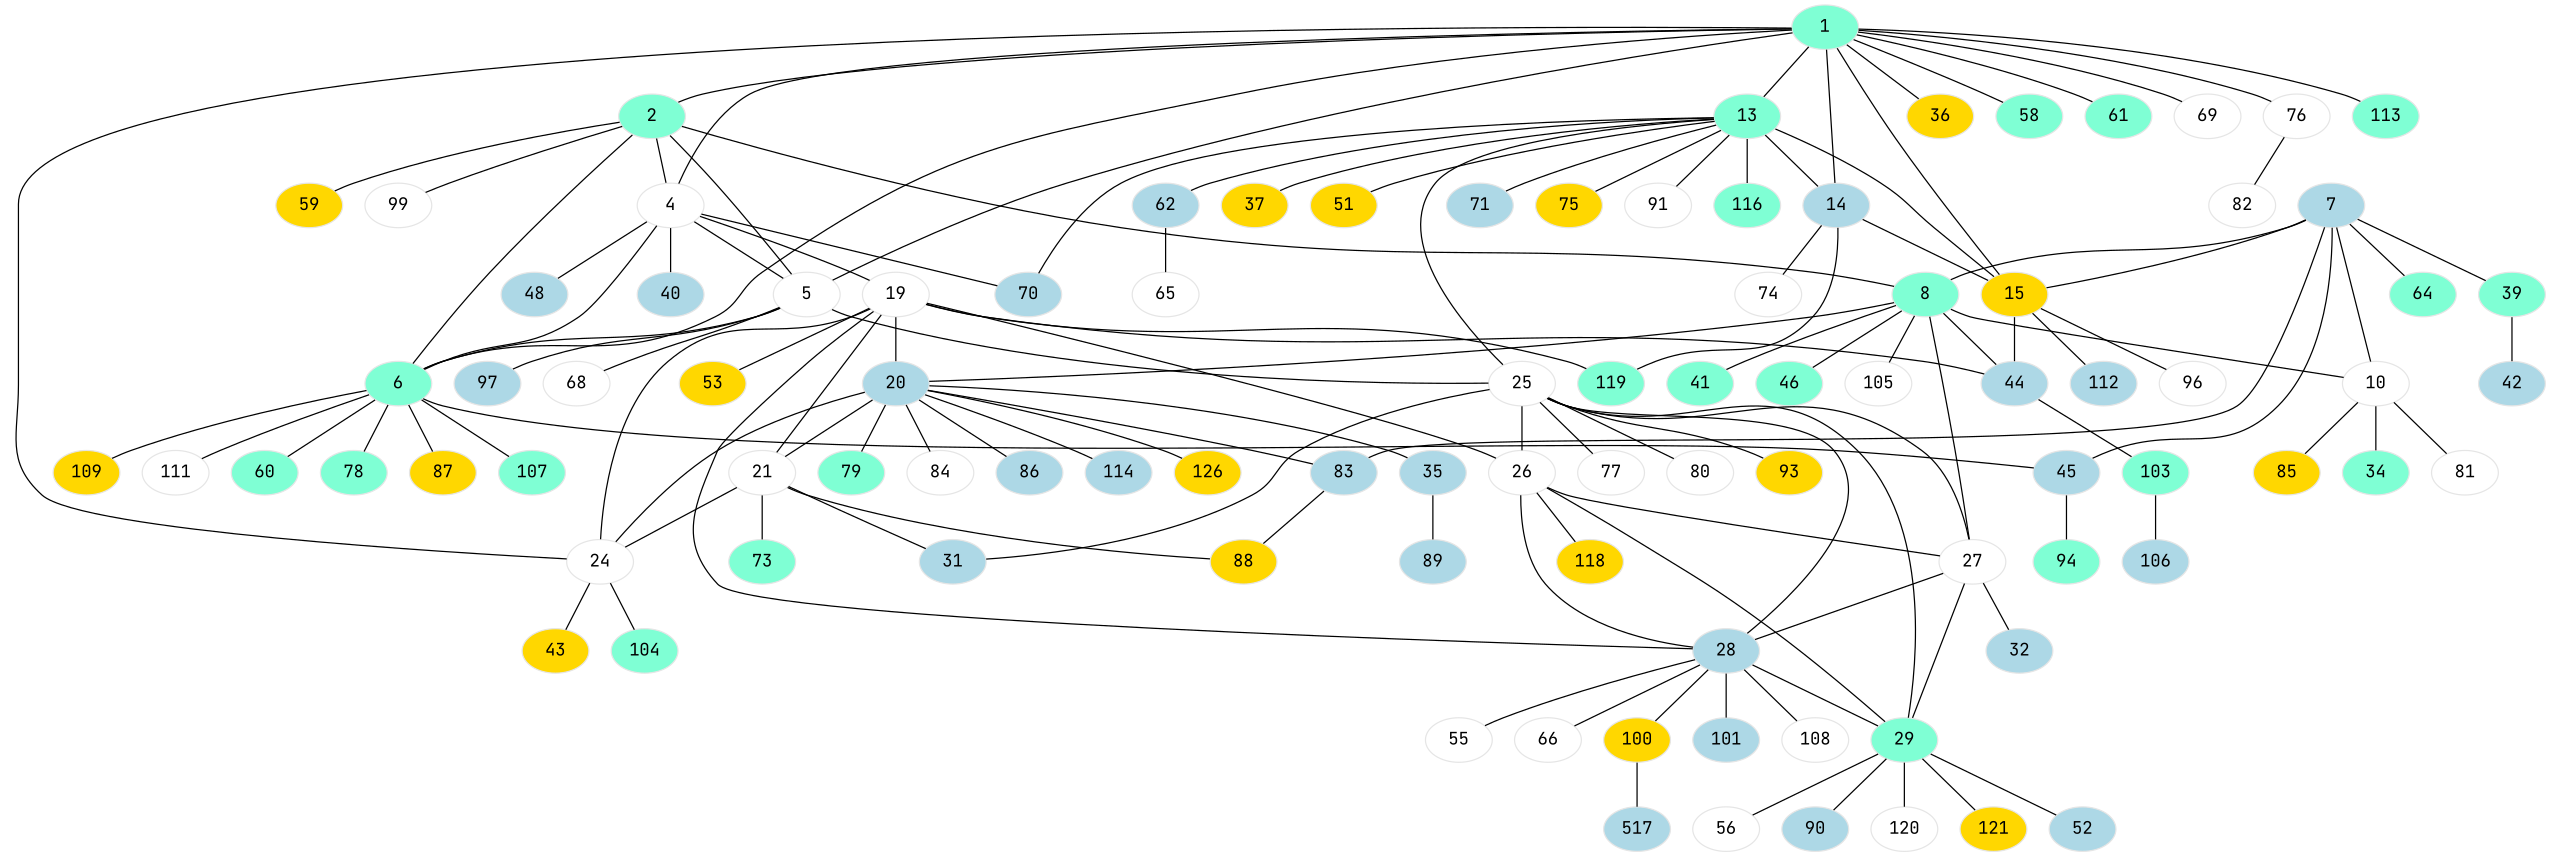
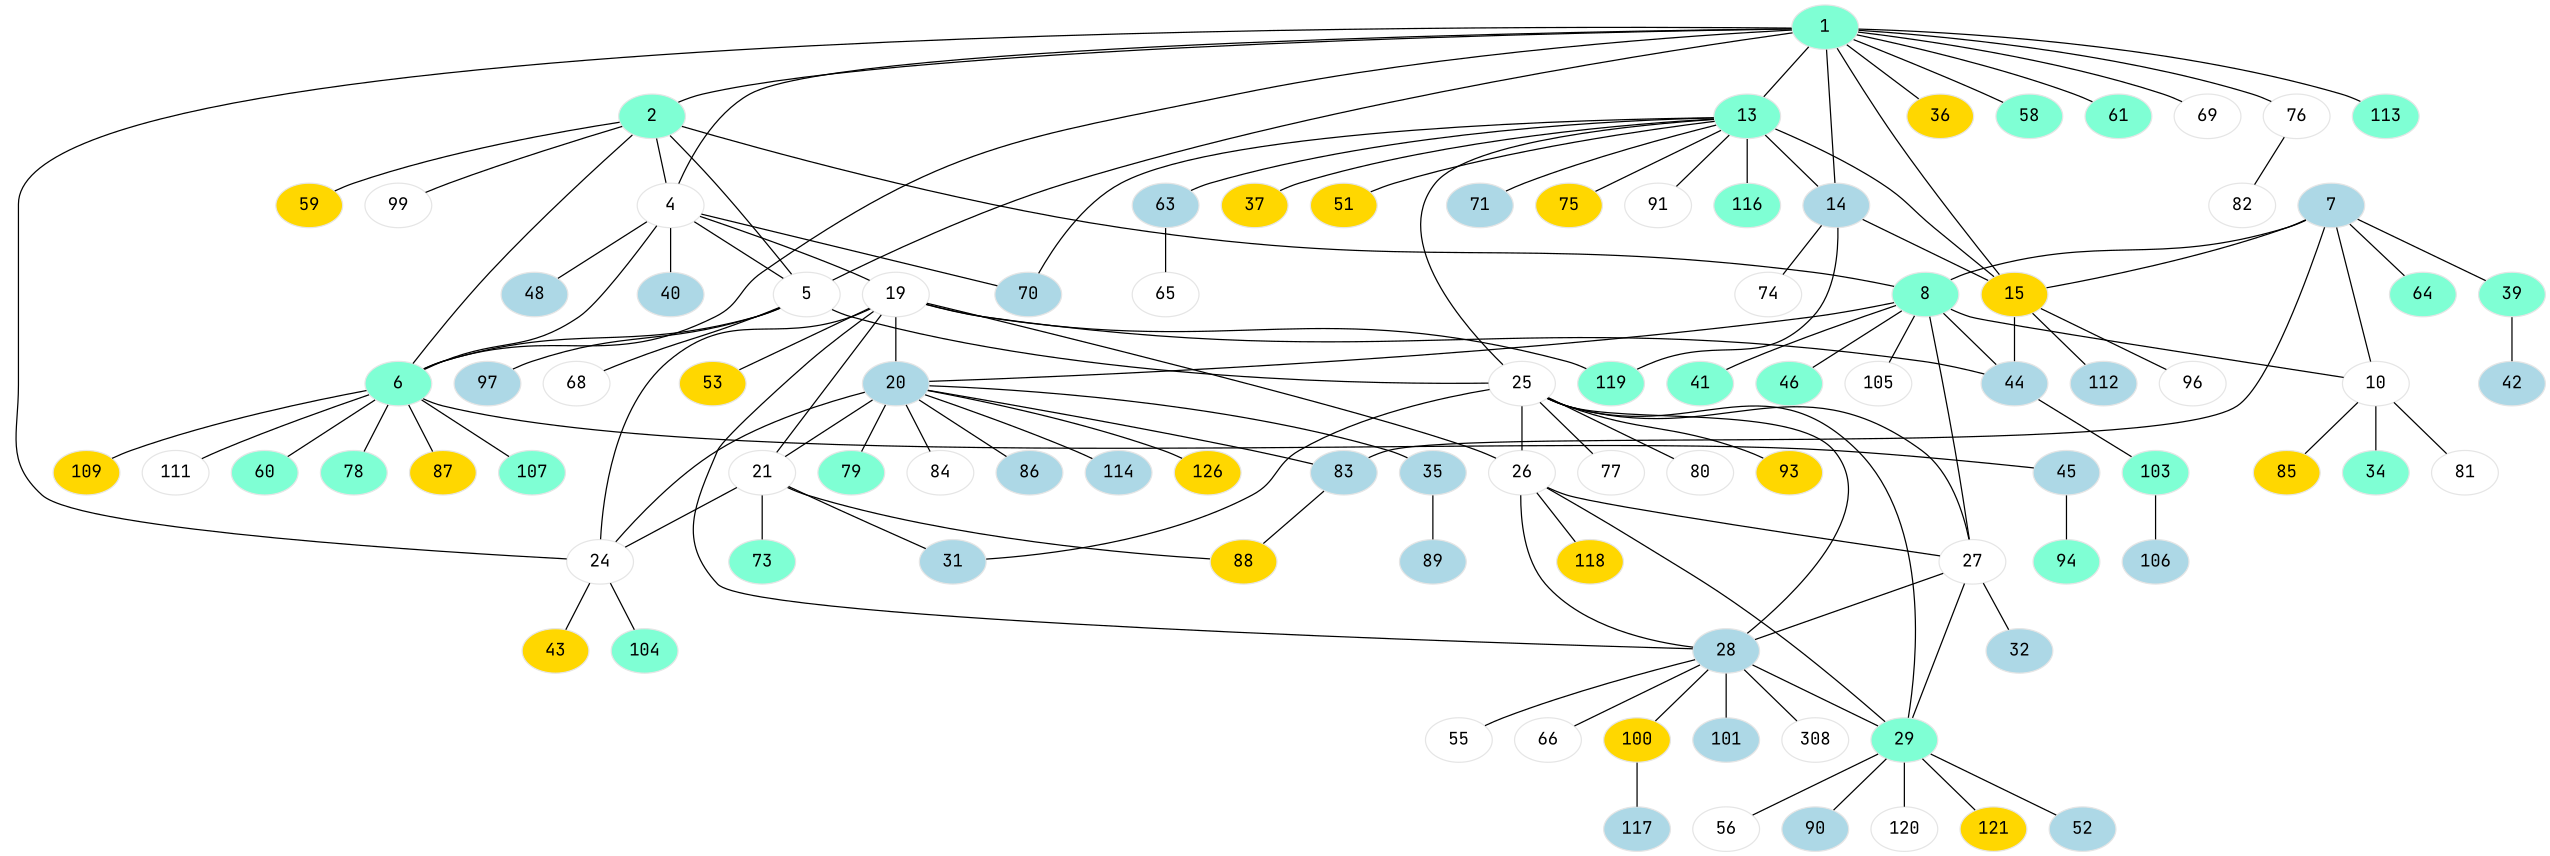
(1166, 205) -> (1166, 205)
(2276, 408) -> none
(1815, 740) -> (1815, 740)
(1637, 829) -> (1637, 829)
